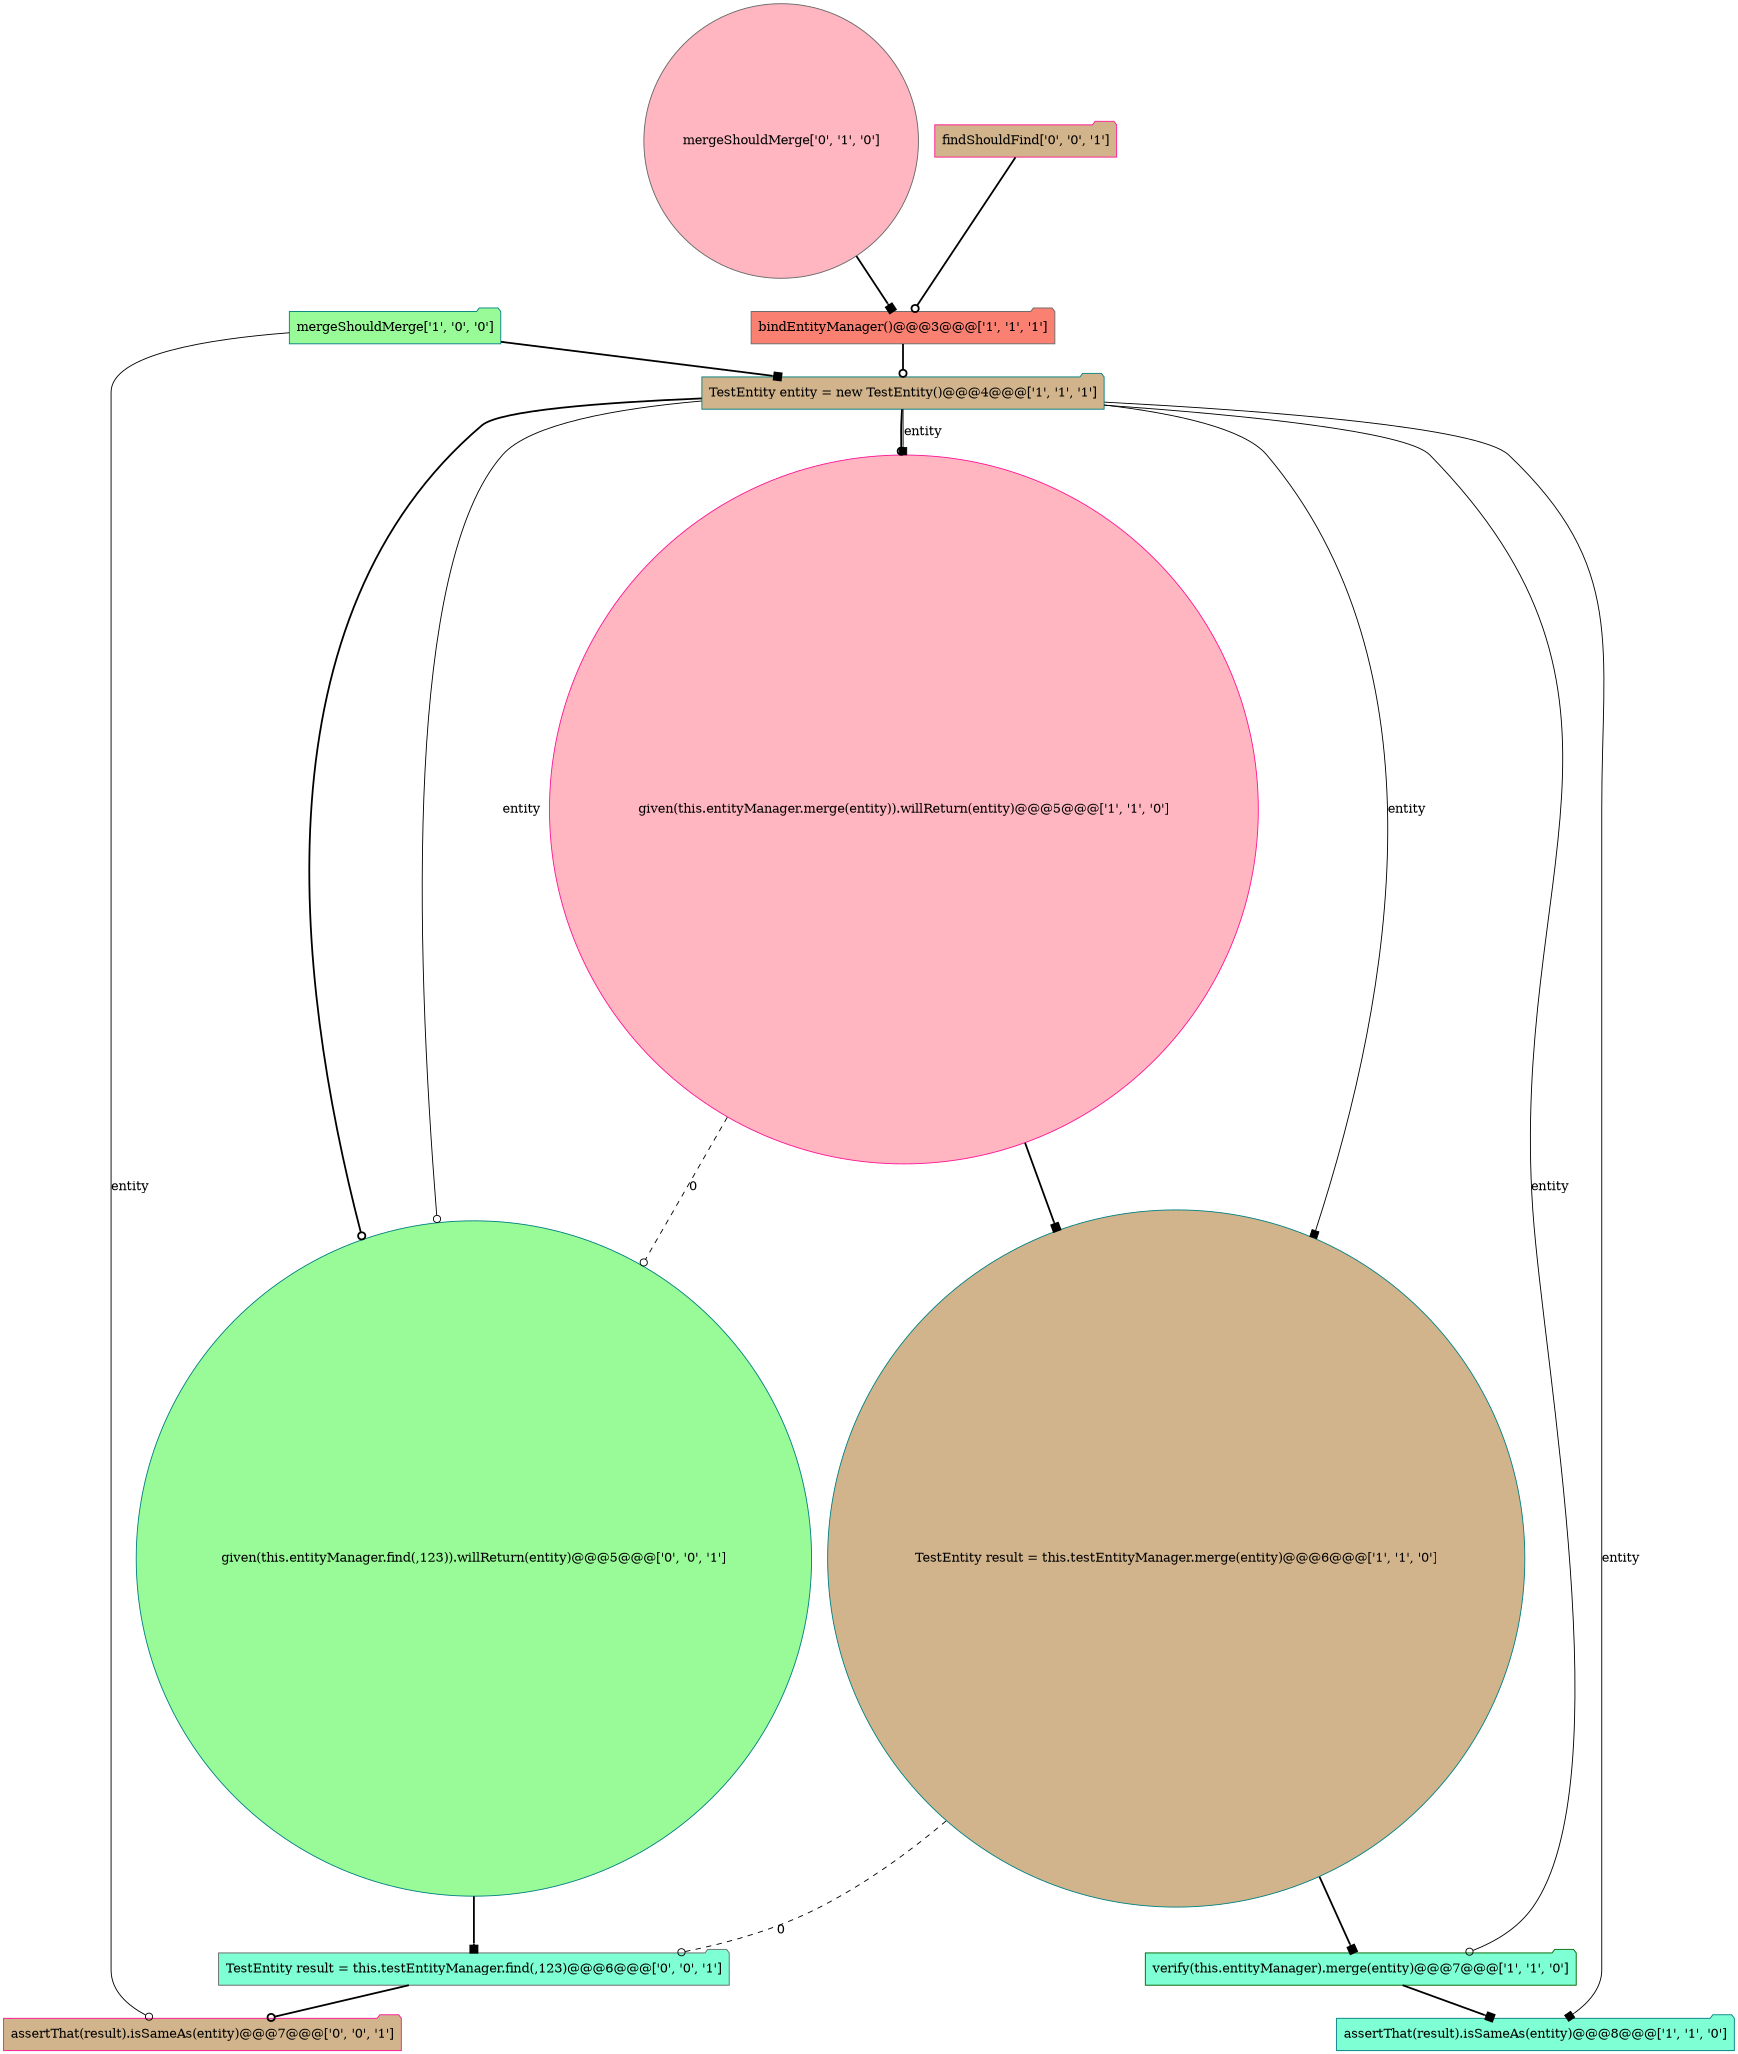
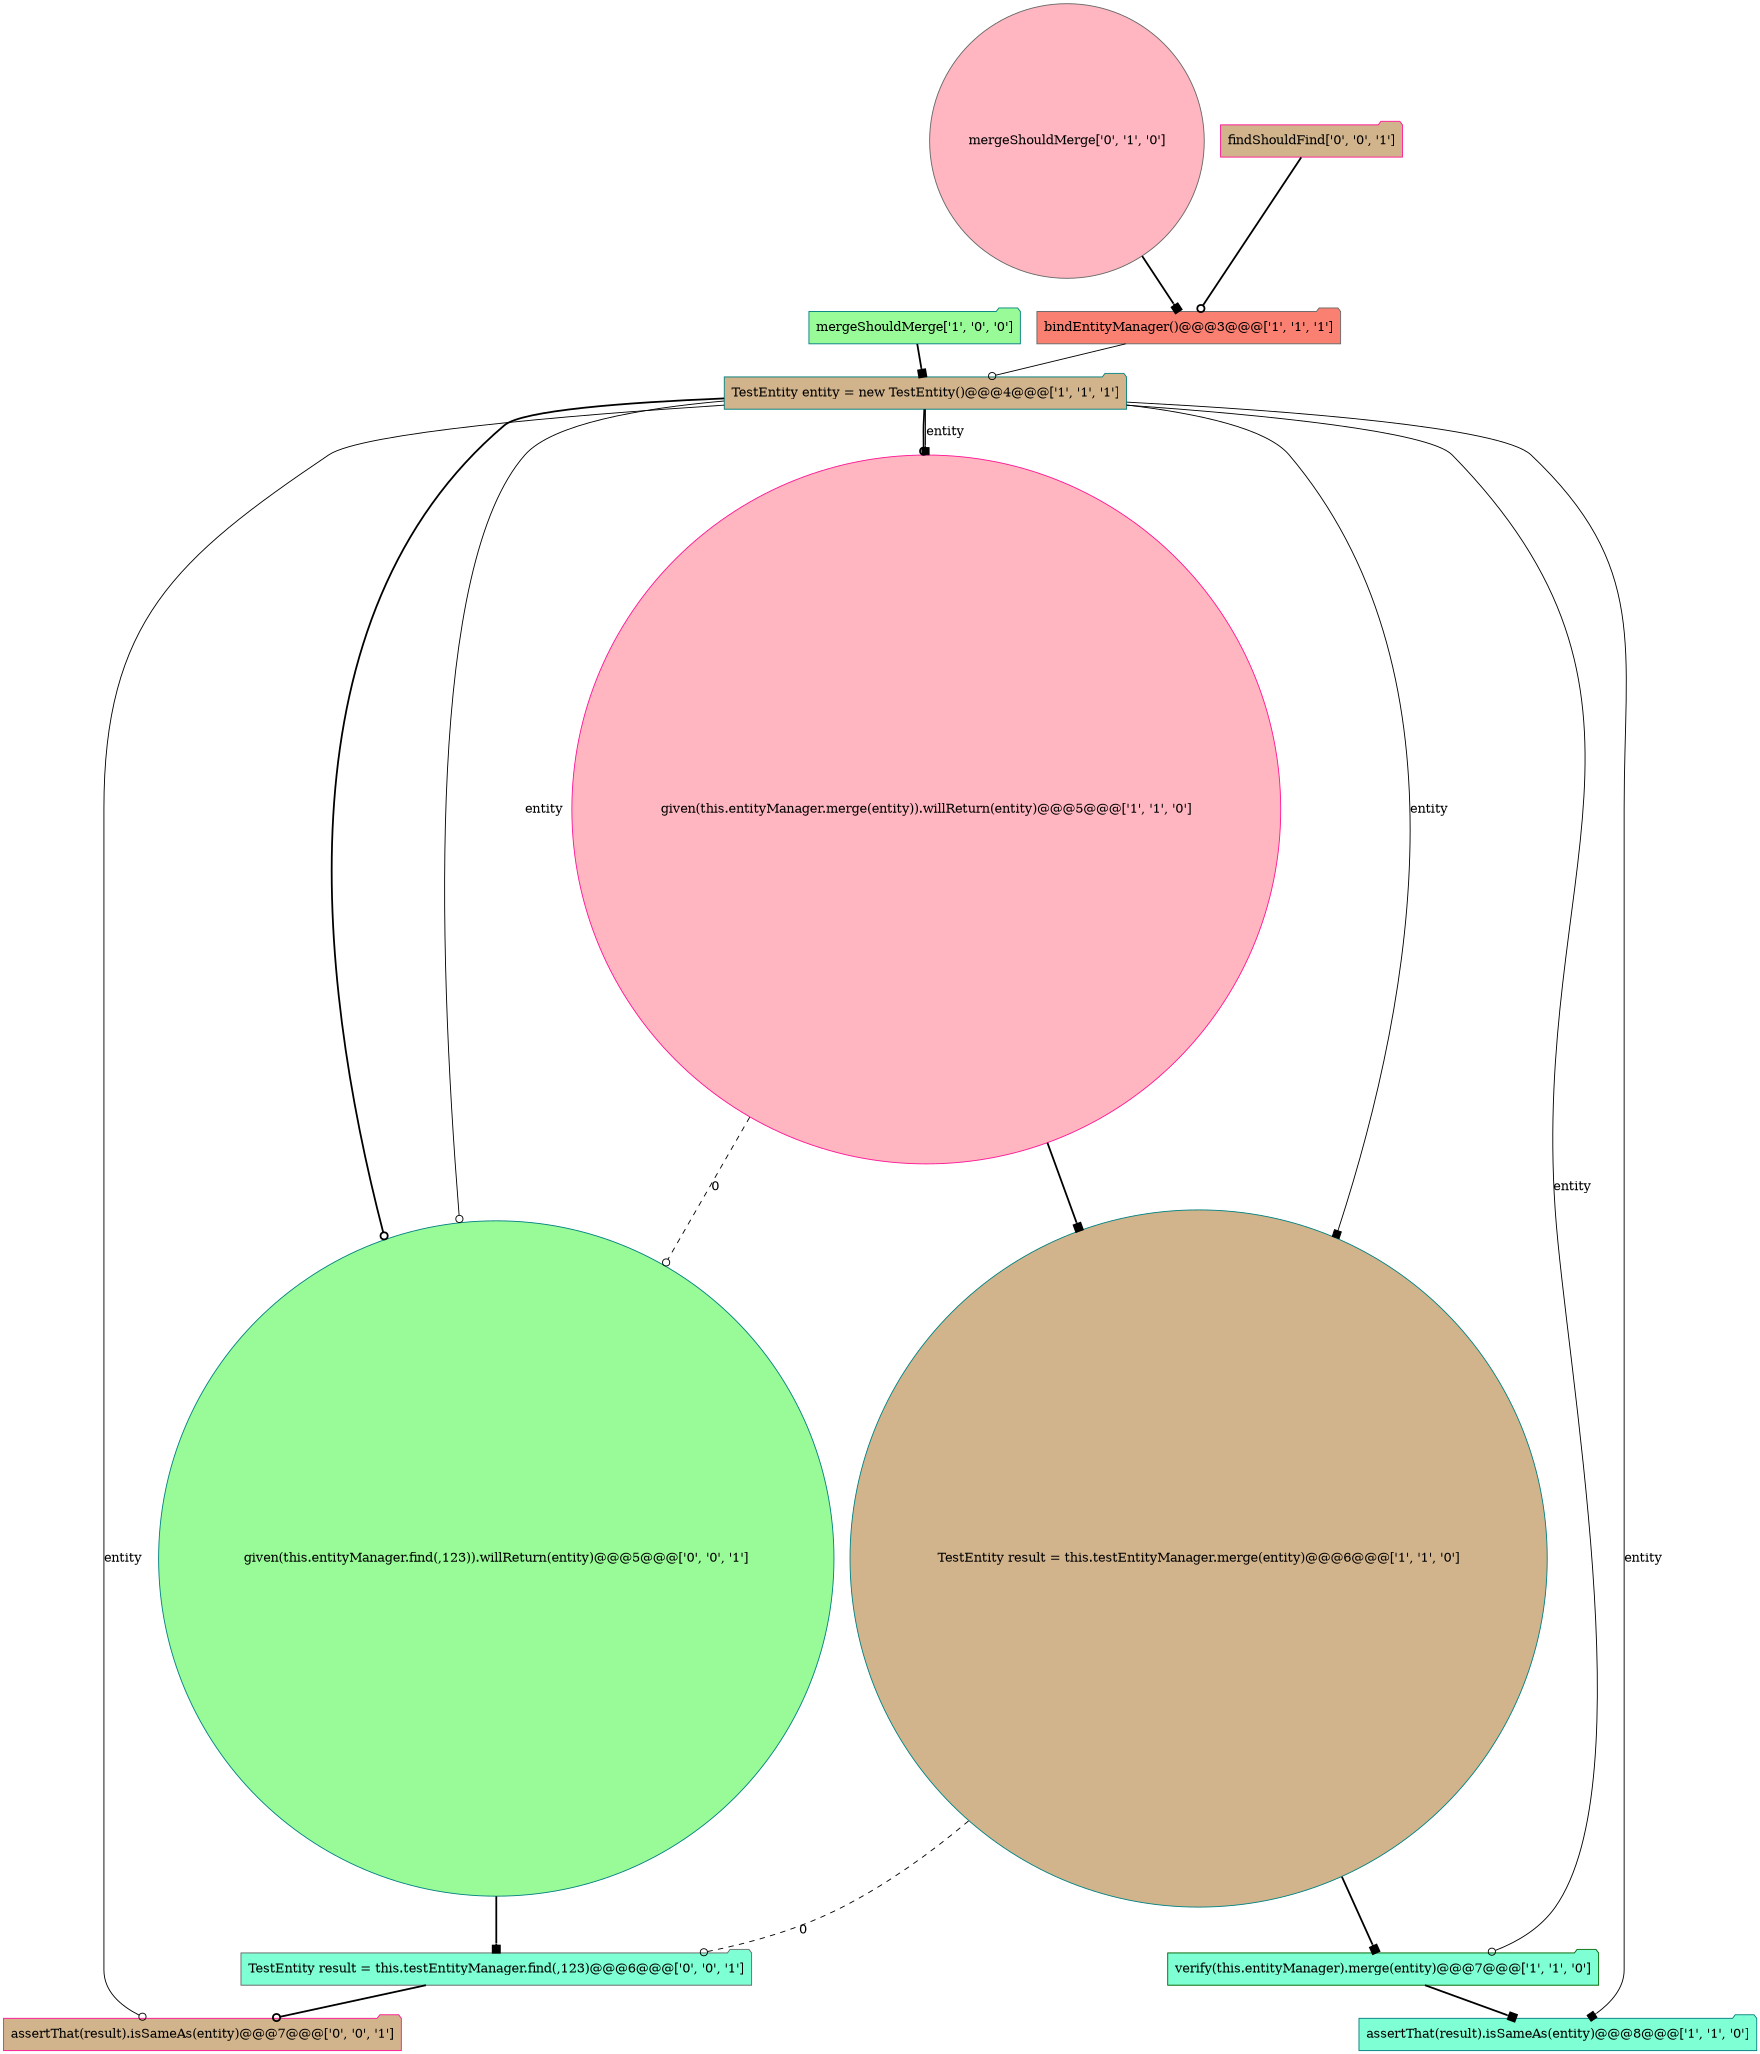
(903, 357) -> (1061, 359)
(111, 1112) -> (104, 998)
